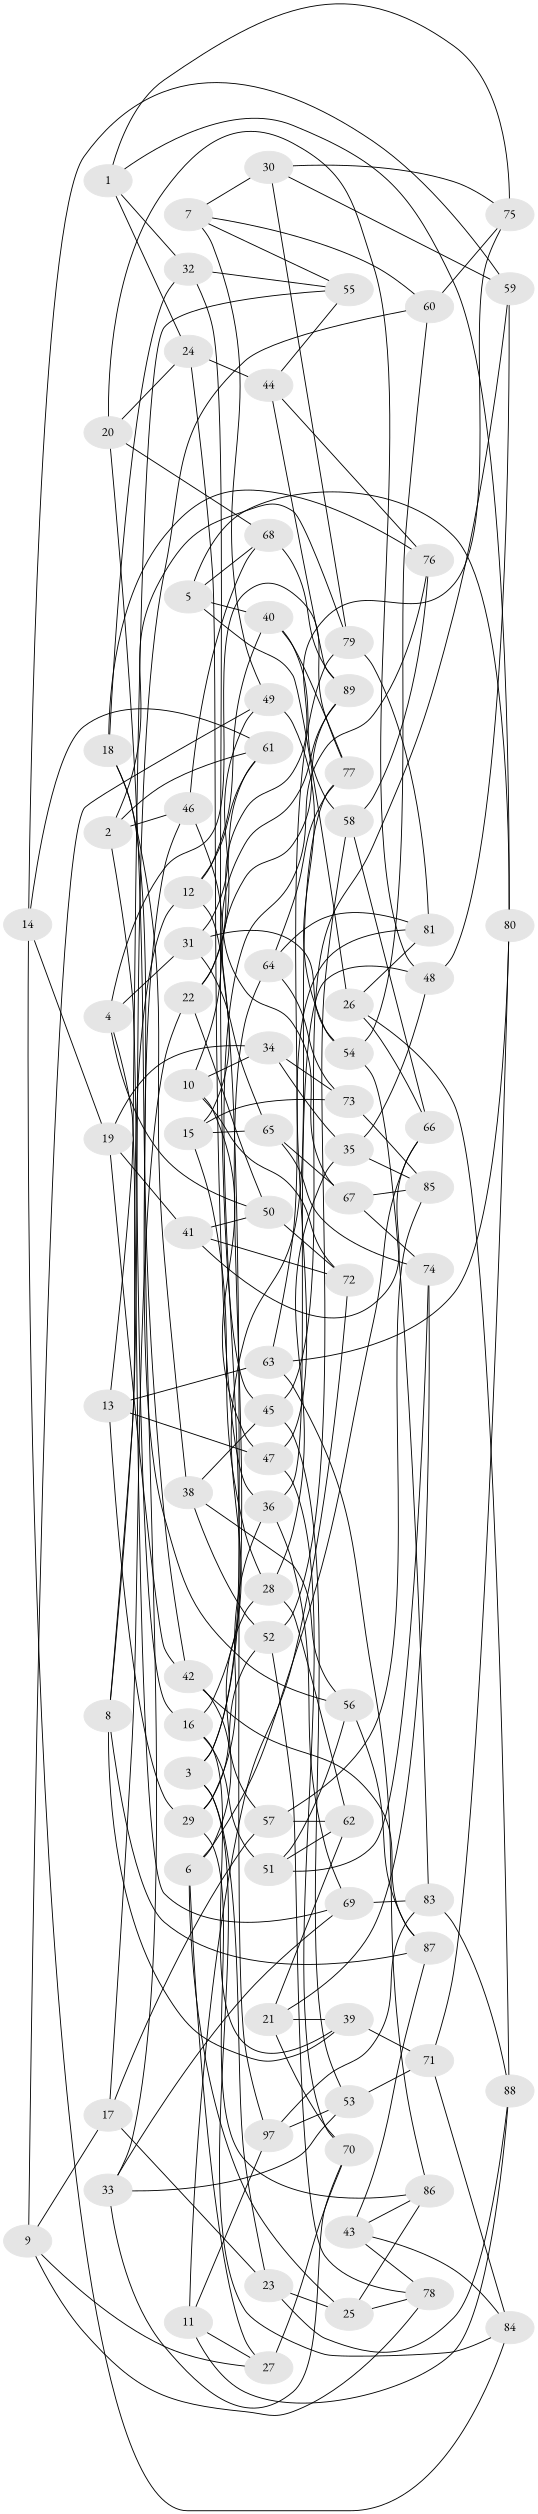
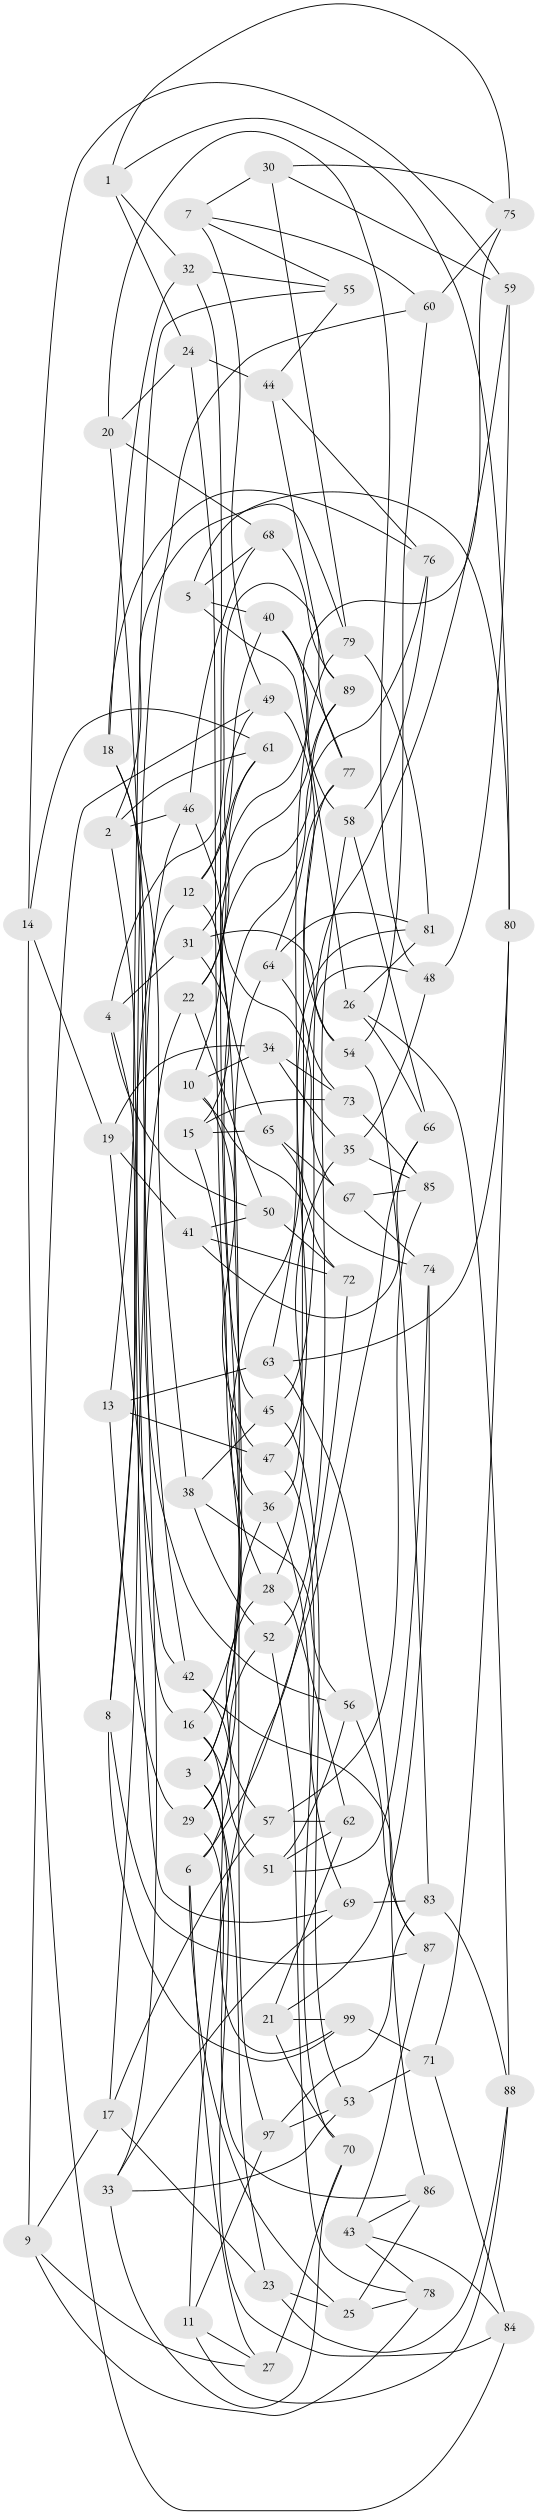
(349, 2020) -> (349, 2020)
